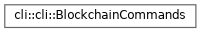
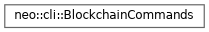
(100, 16) -> (105, 16)
